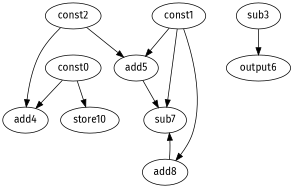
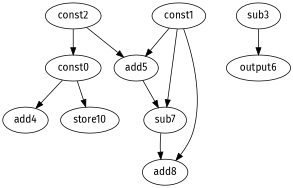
(37, 60) -> (73, 38)
(170, 150) -> (160, 143)
